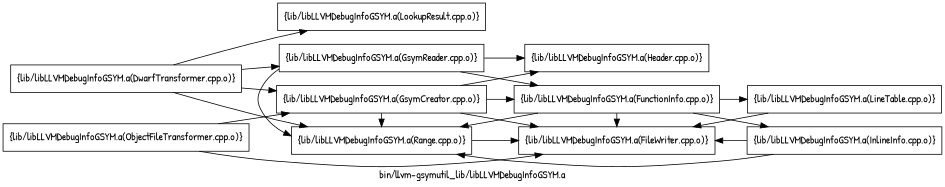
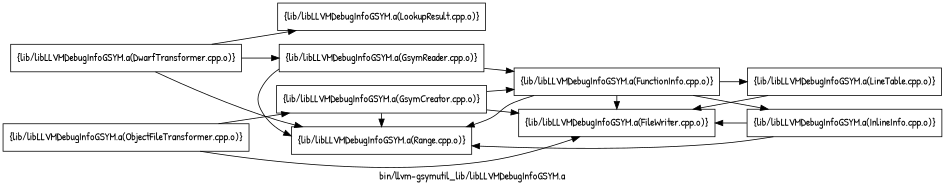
(617, 58) -> none
(255, 89) -> none
(491, 141) -> none
